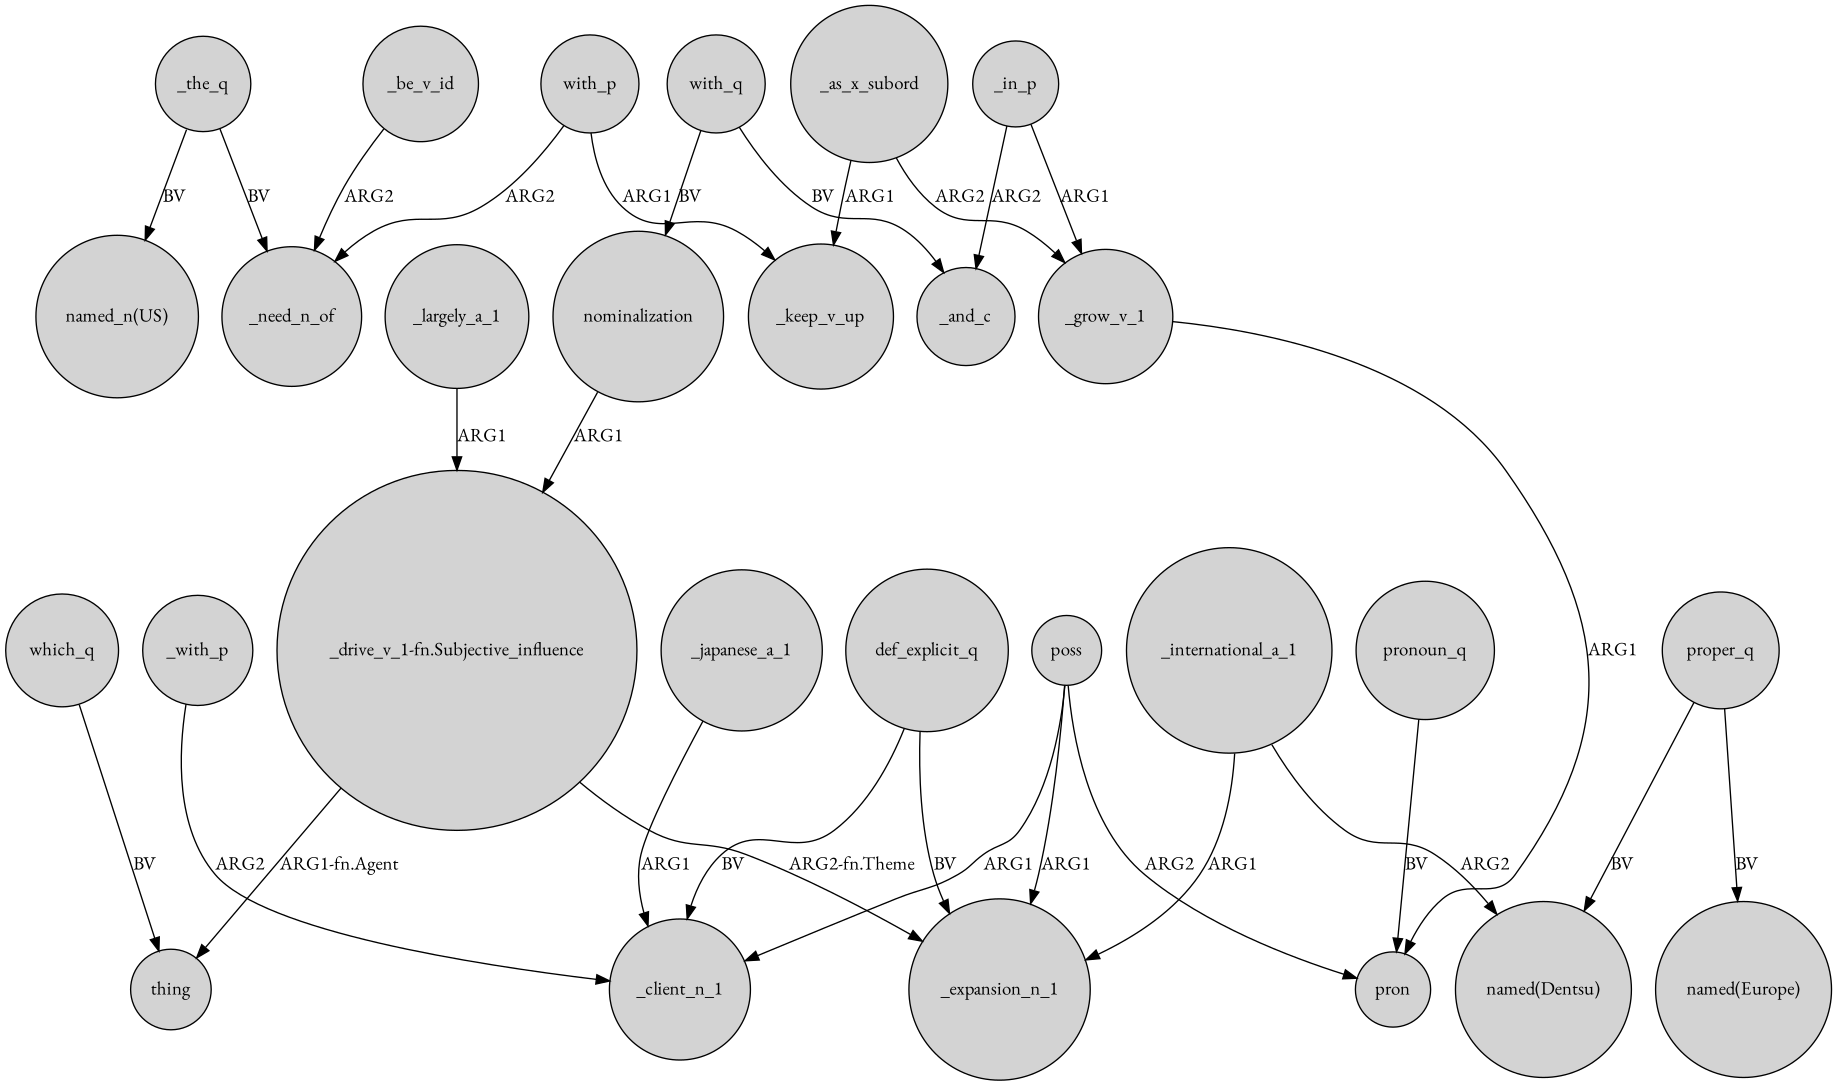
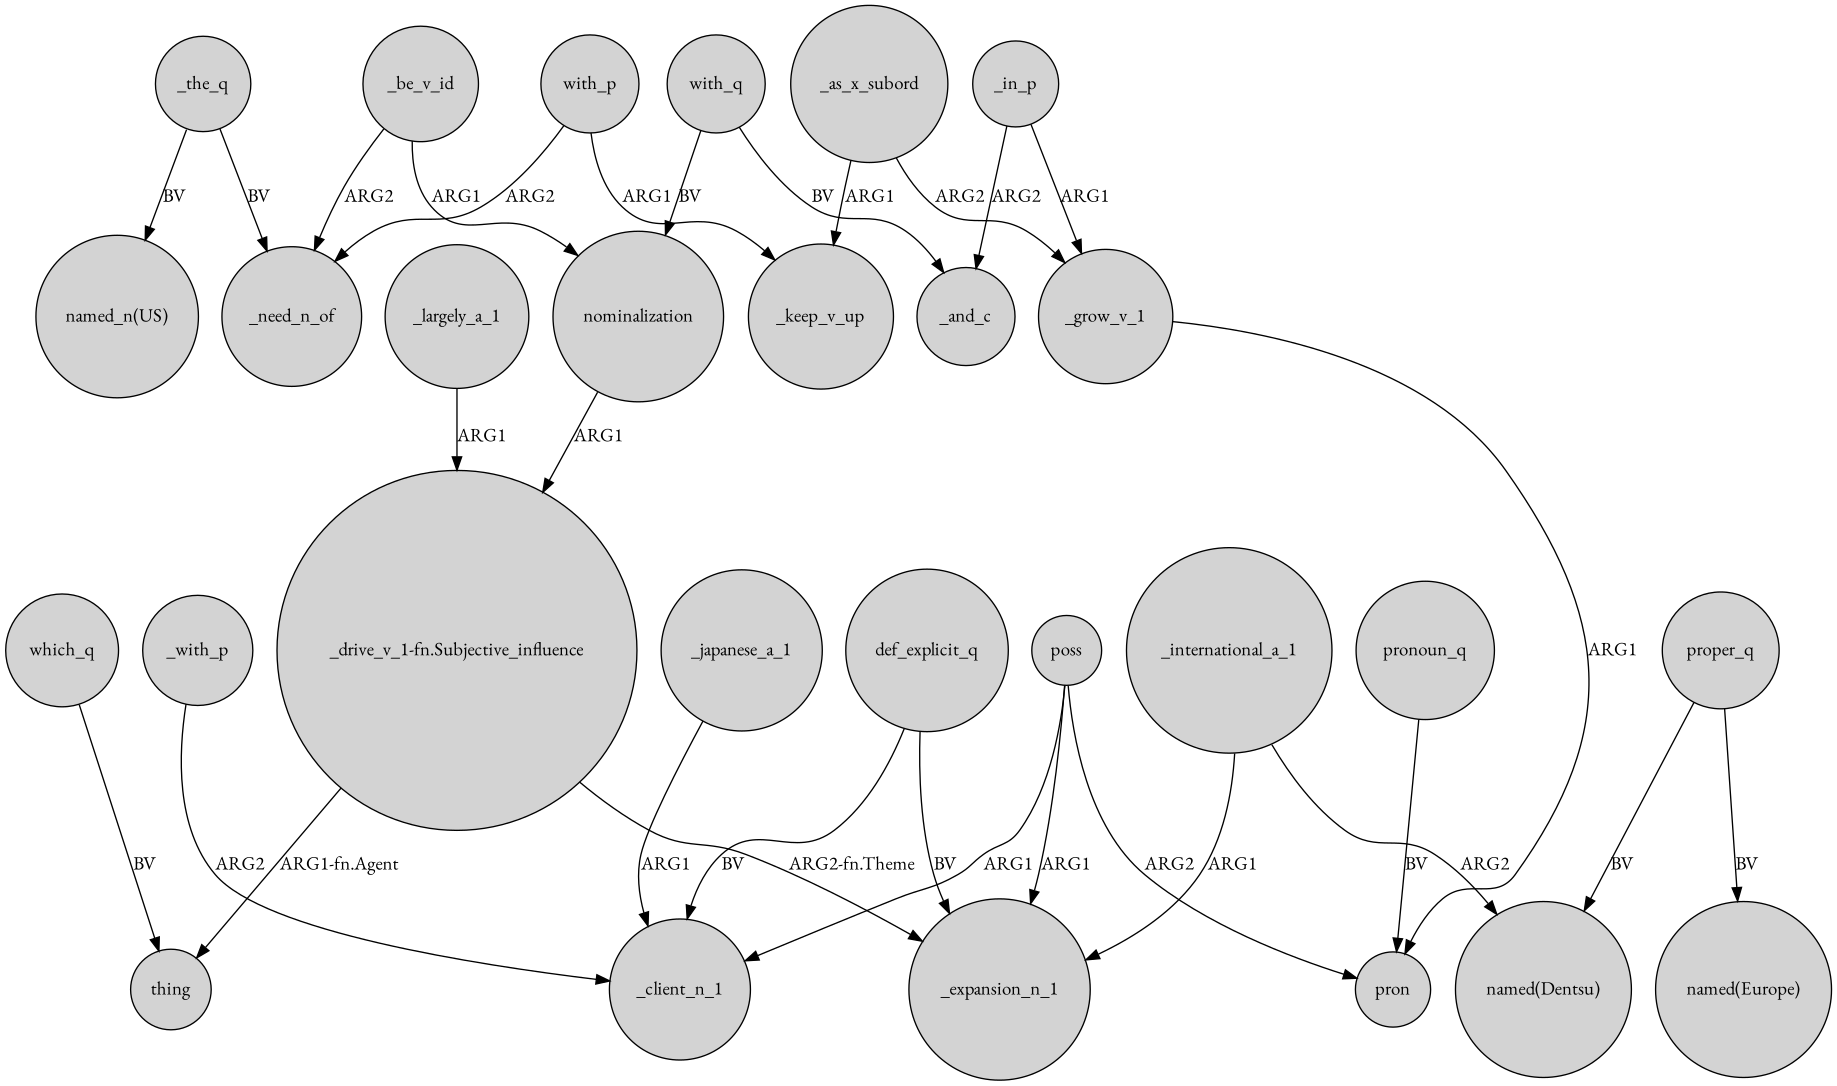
none -> (464, 224)
